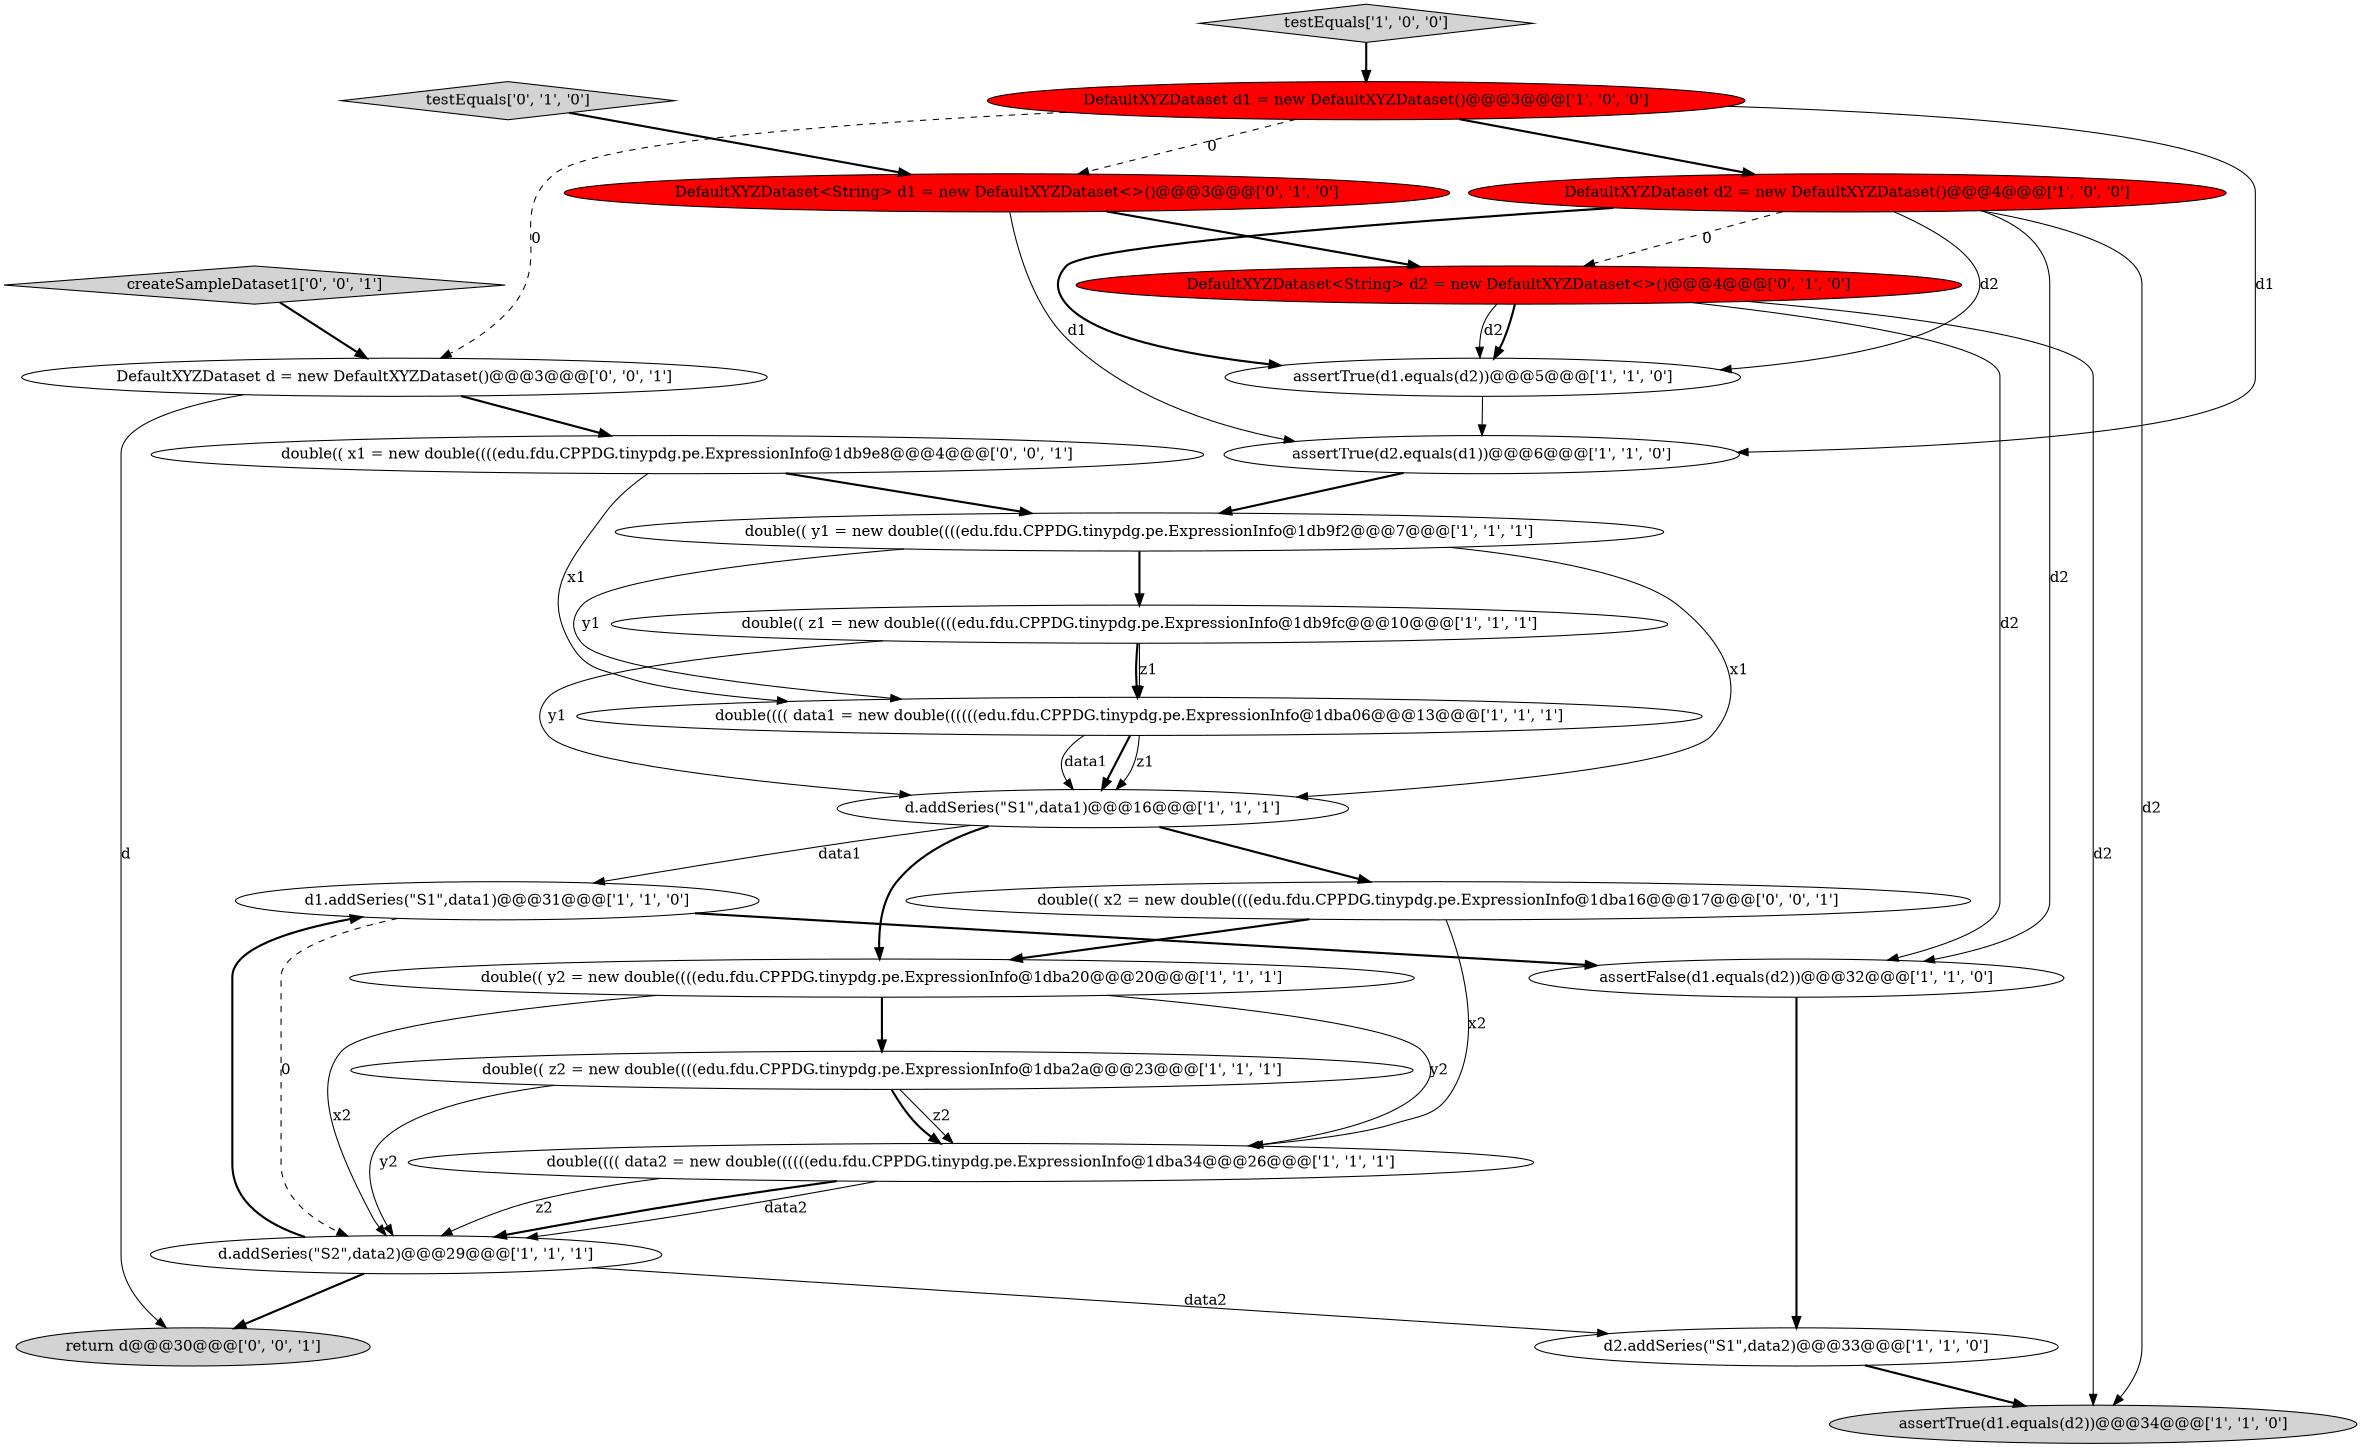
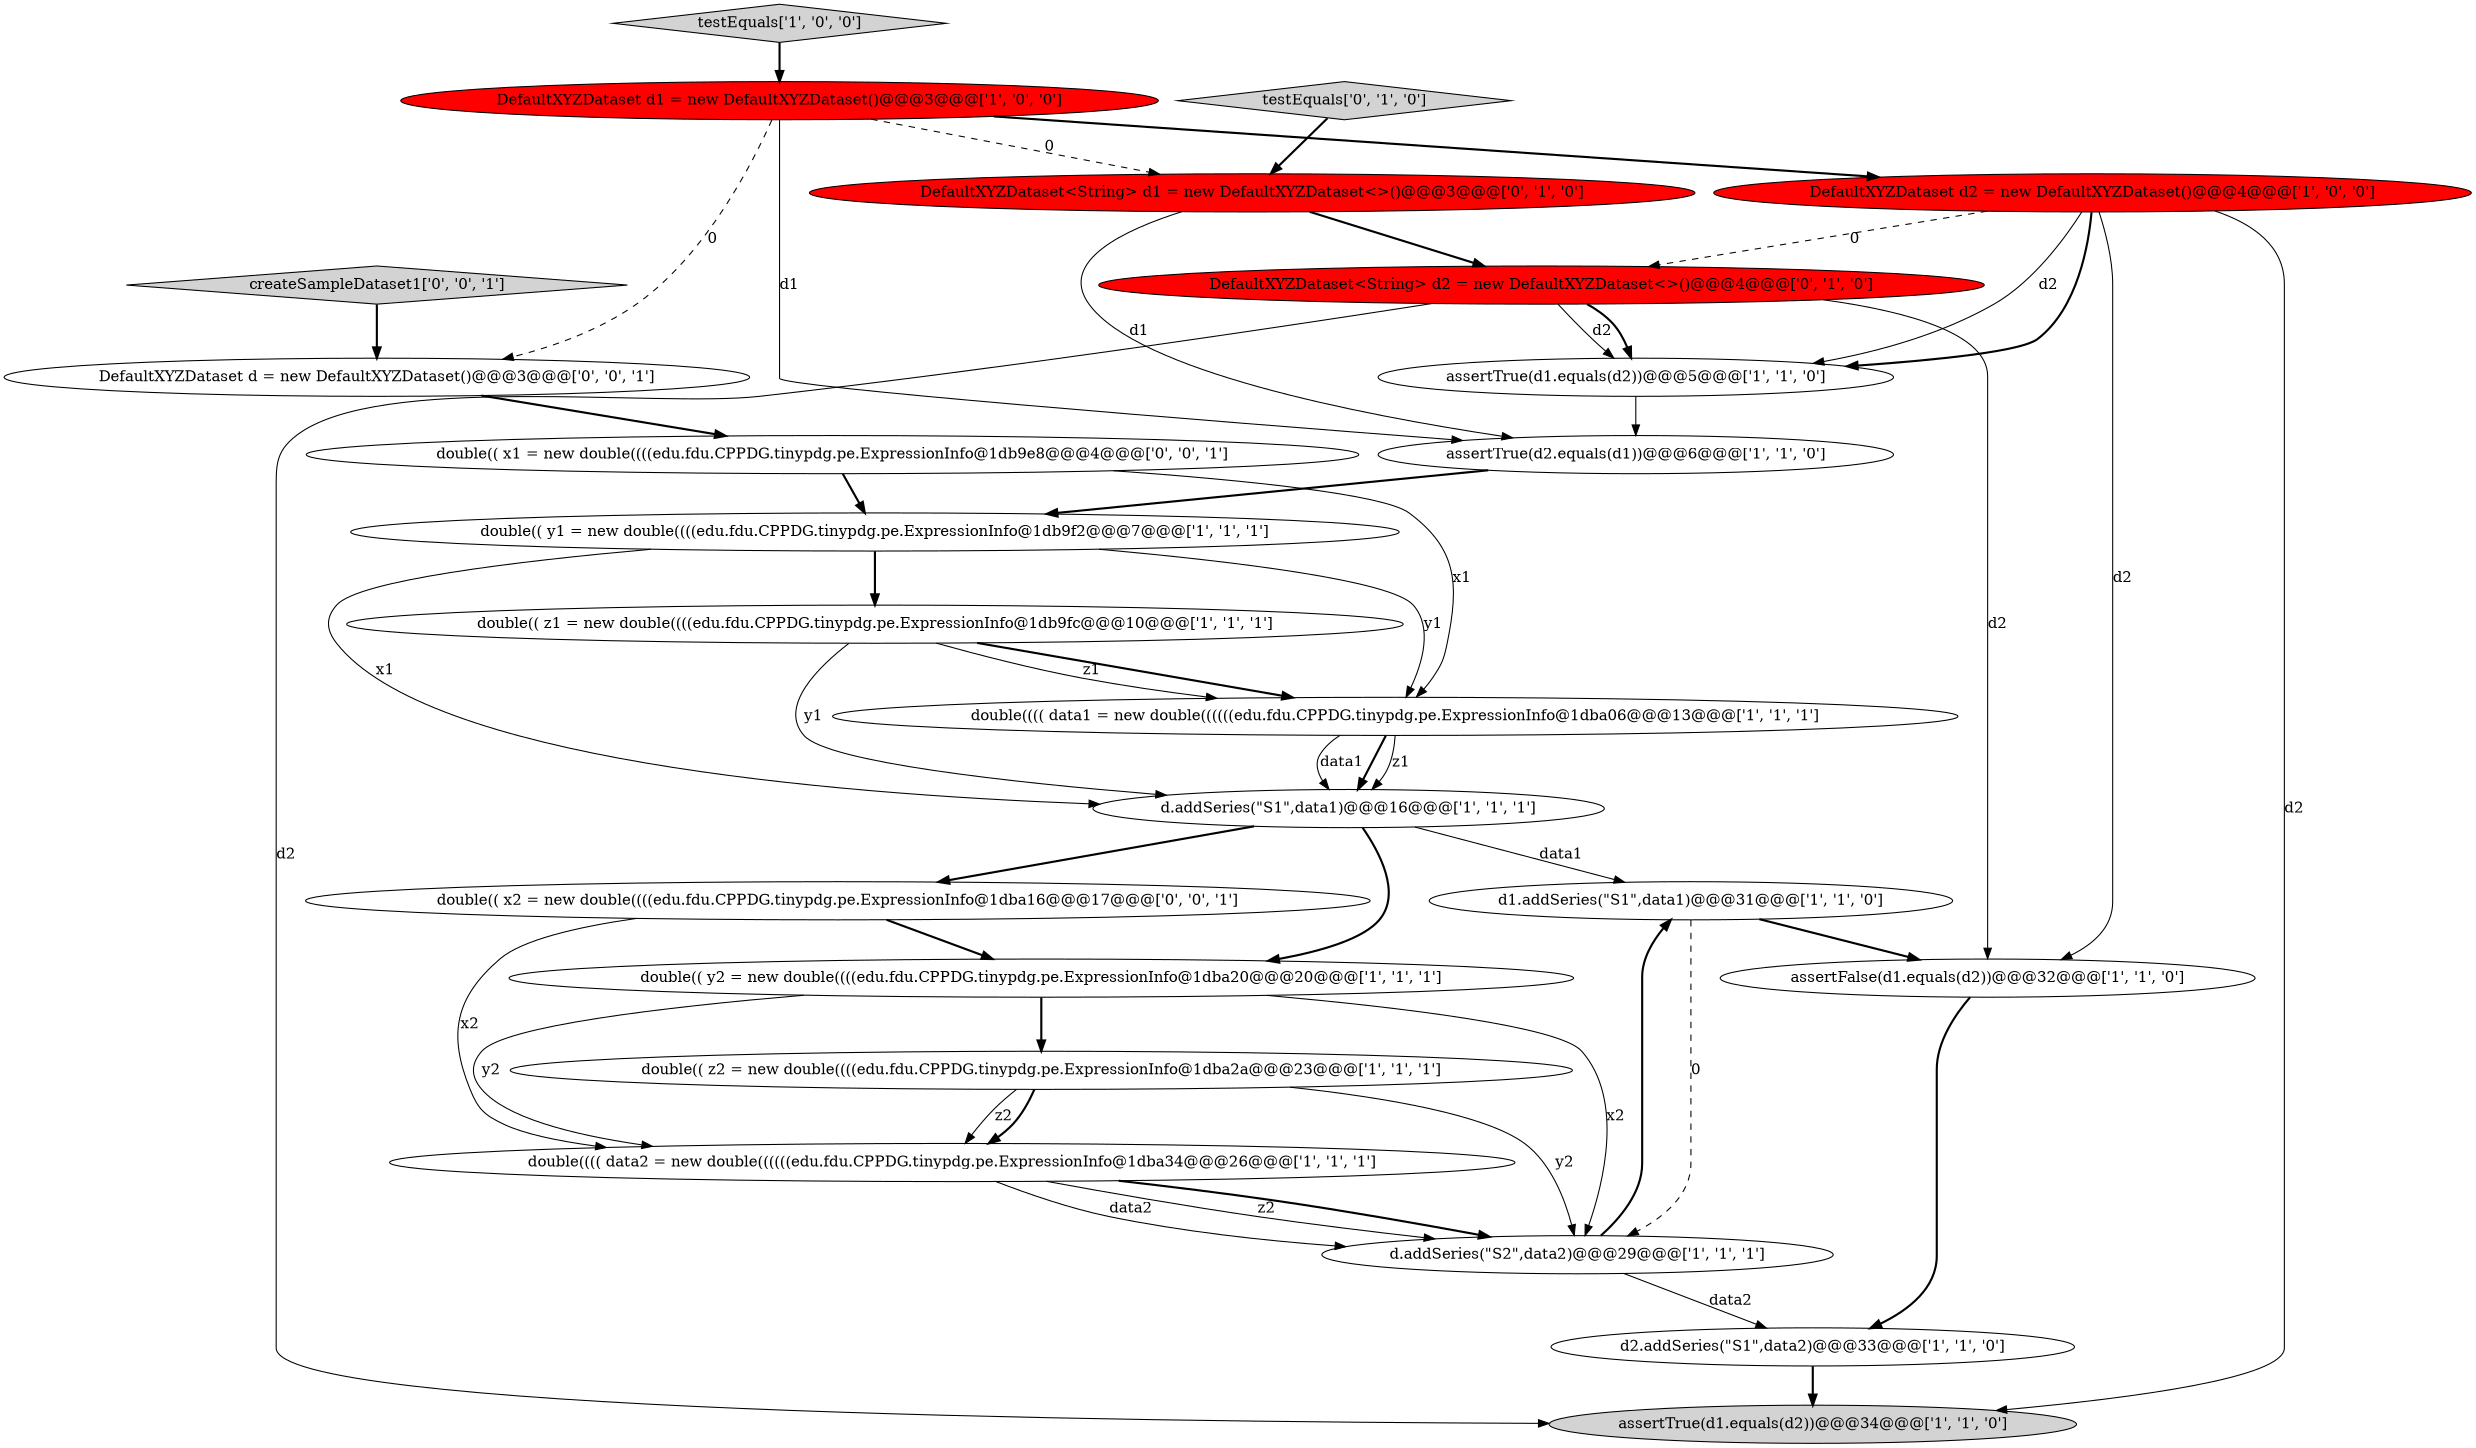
(193, 1347) -> none
